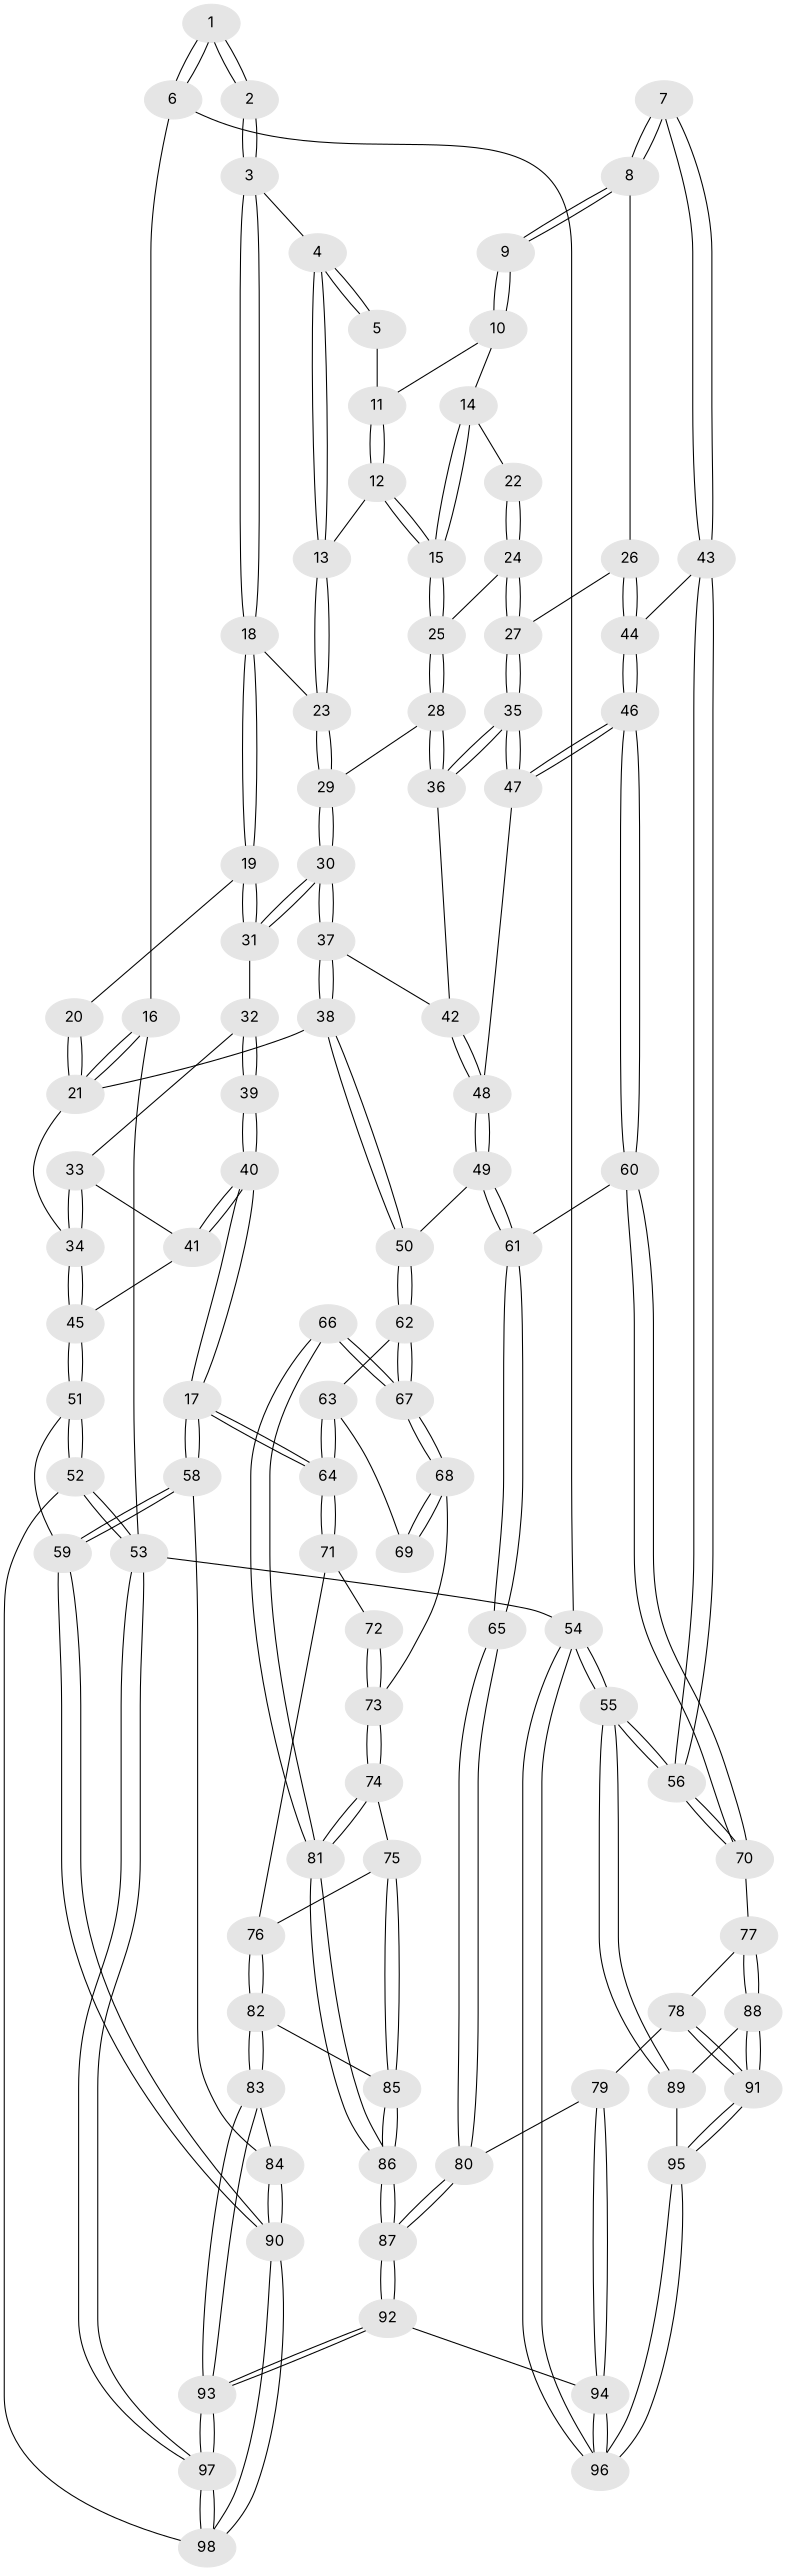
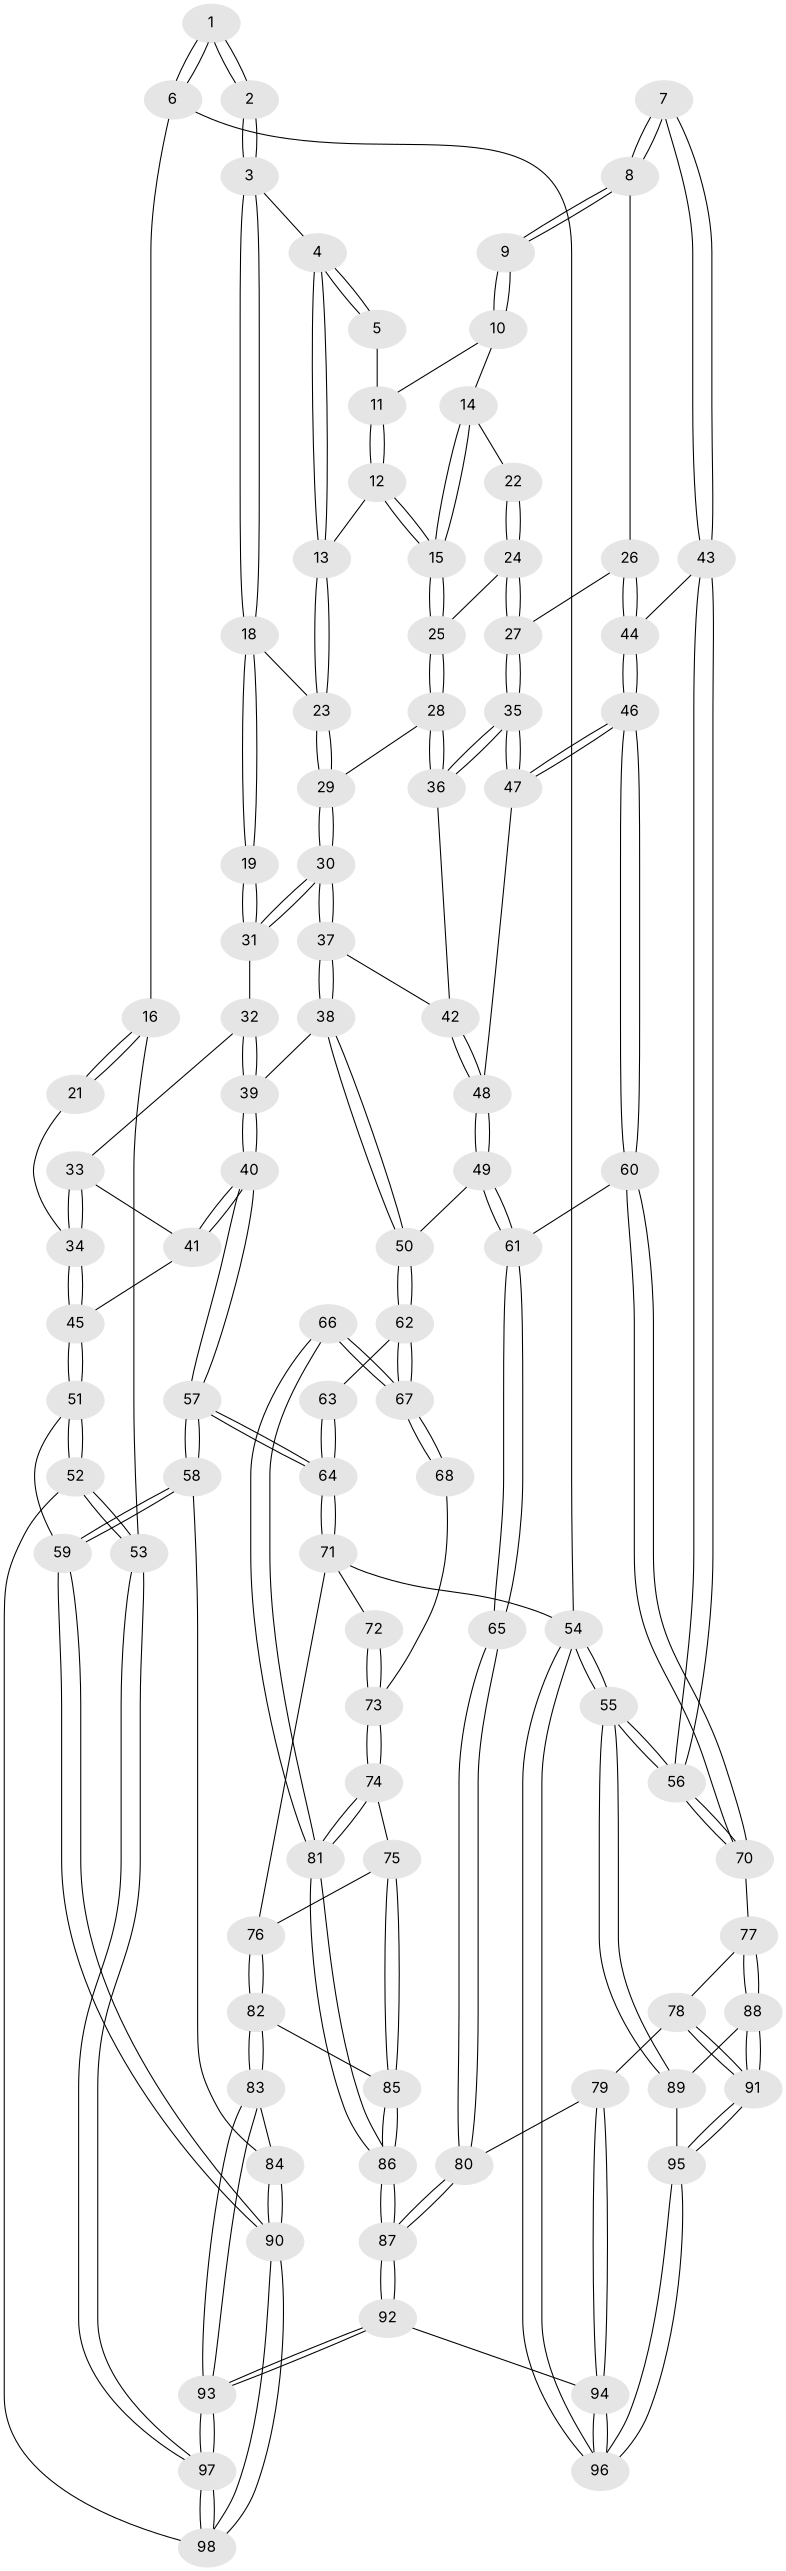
(74, 1018) -> none
(214, 1060) -> (288, 1056)
(192, 1400) -> (192, 1400)
(405, 1553) -> none
(360, 1583) -> (451, 1592)
